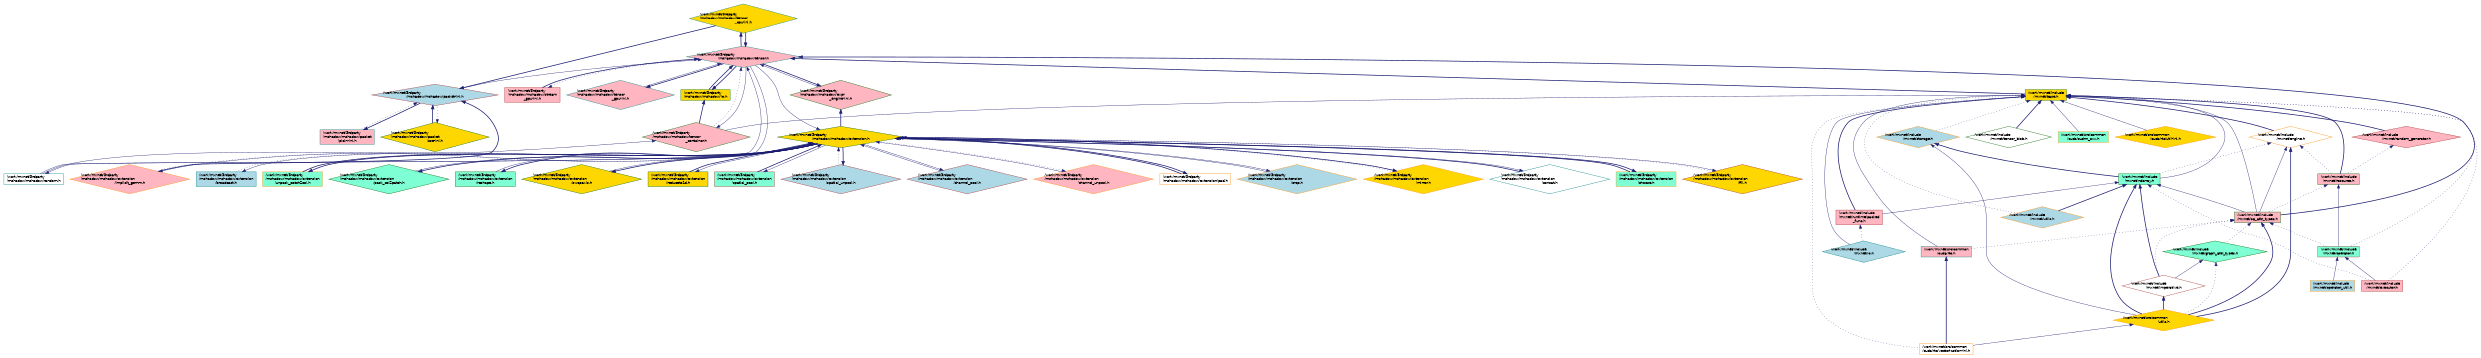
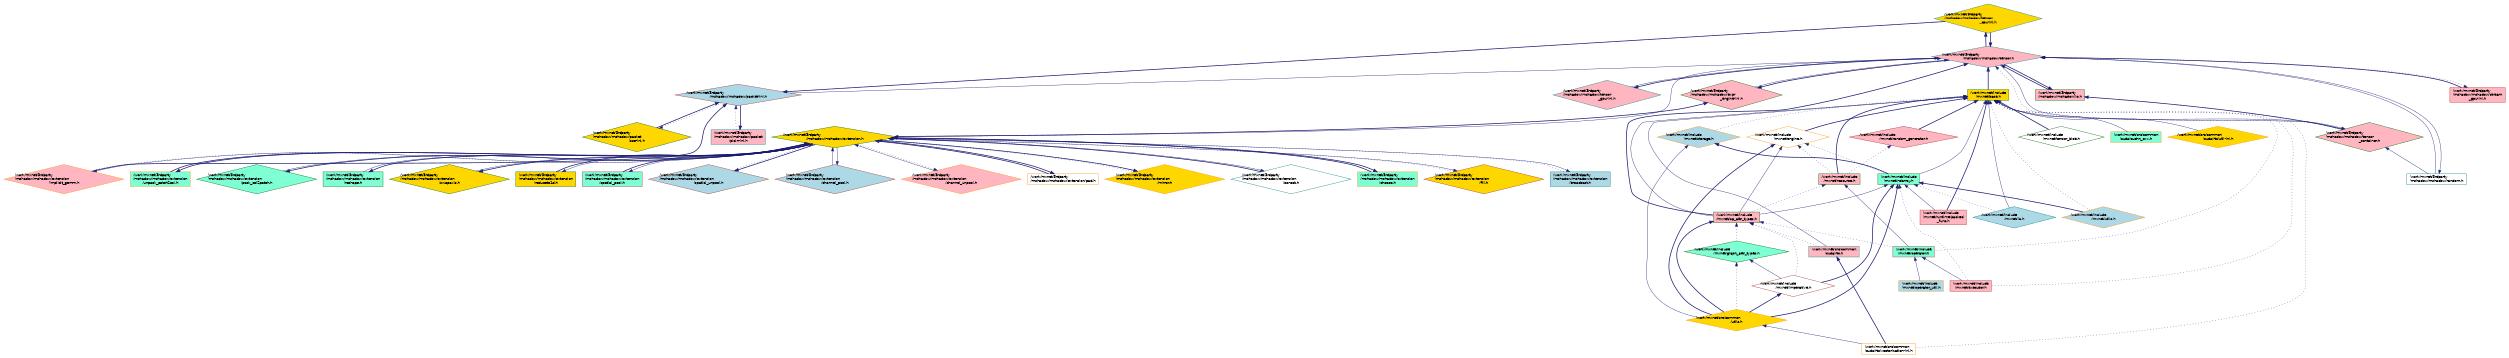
(706, 95) -> (2060, 95)
(1297, 179) -> none
(1861, 235) -> (1957, 198)
